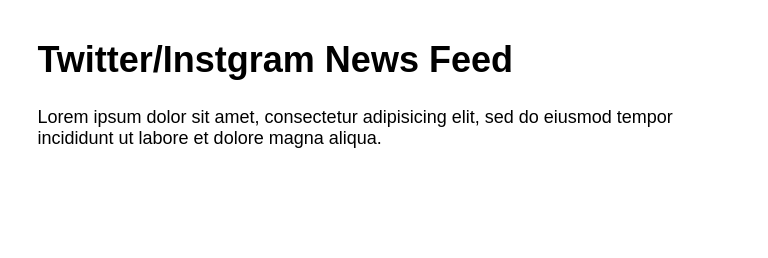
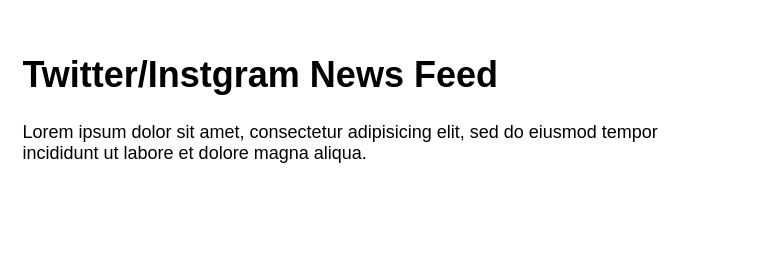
(383, 128) -> (368, 143)
